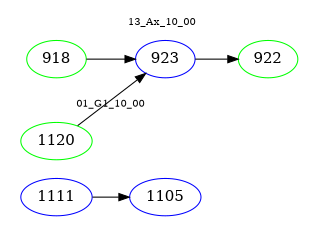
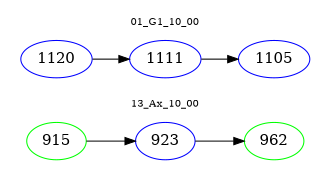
(56, 59) -> (56, 141)
(268, 59) -> (274, 141)
(107, 103) -> (106, 59)
(56, 141) -> (56, 59)
